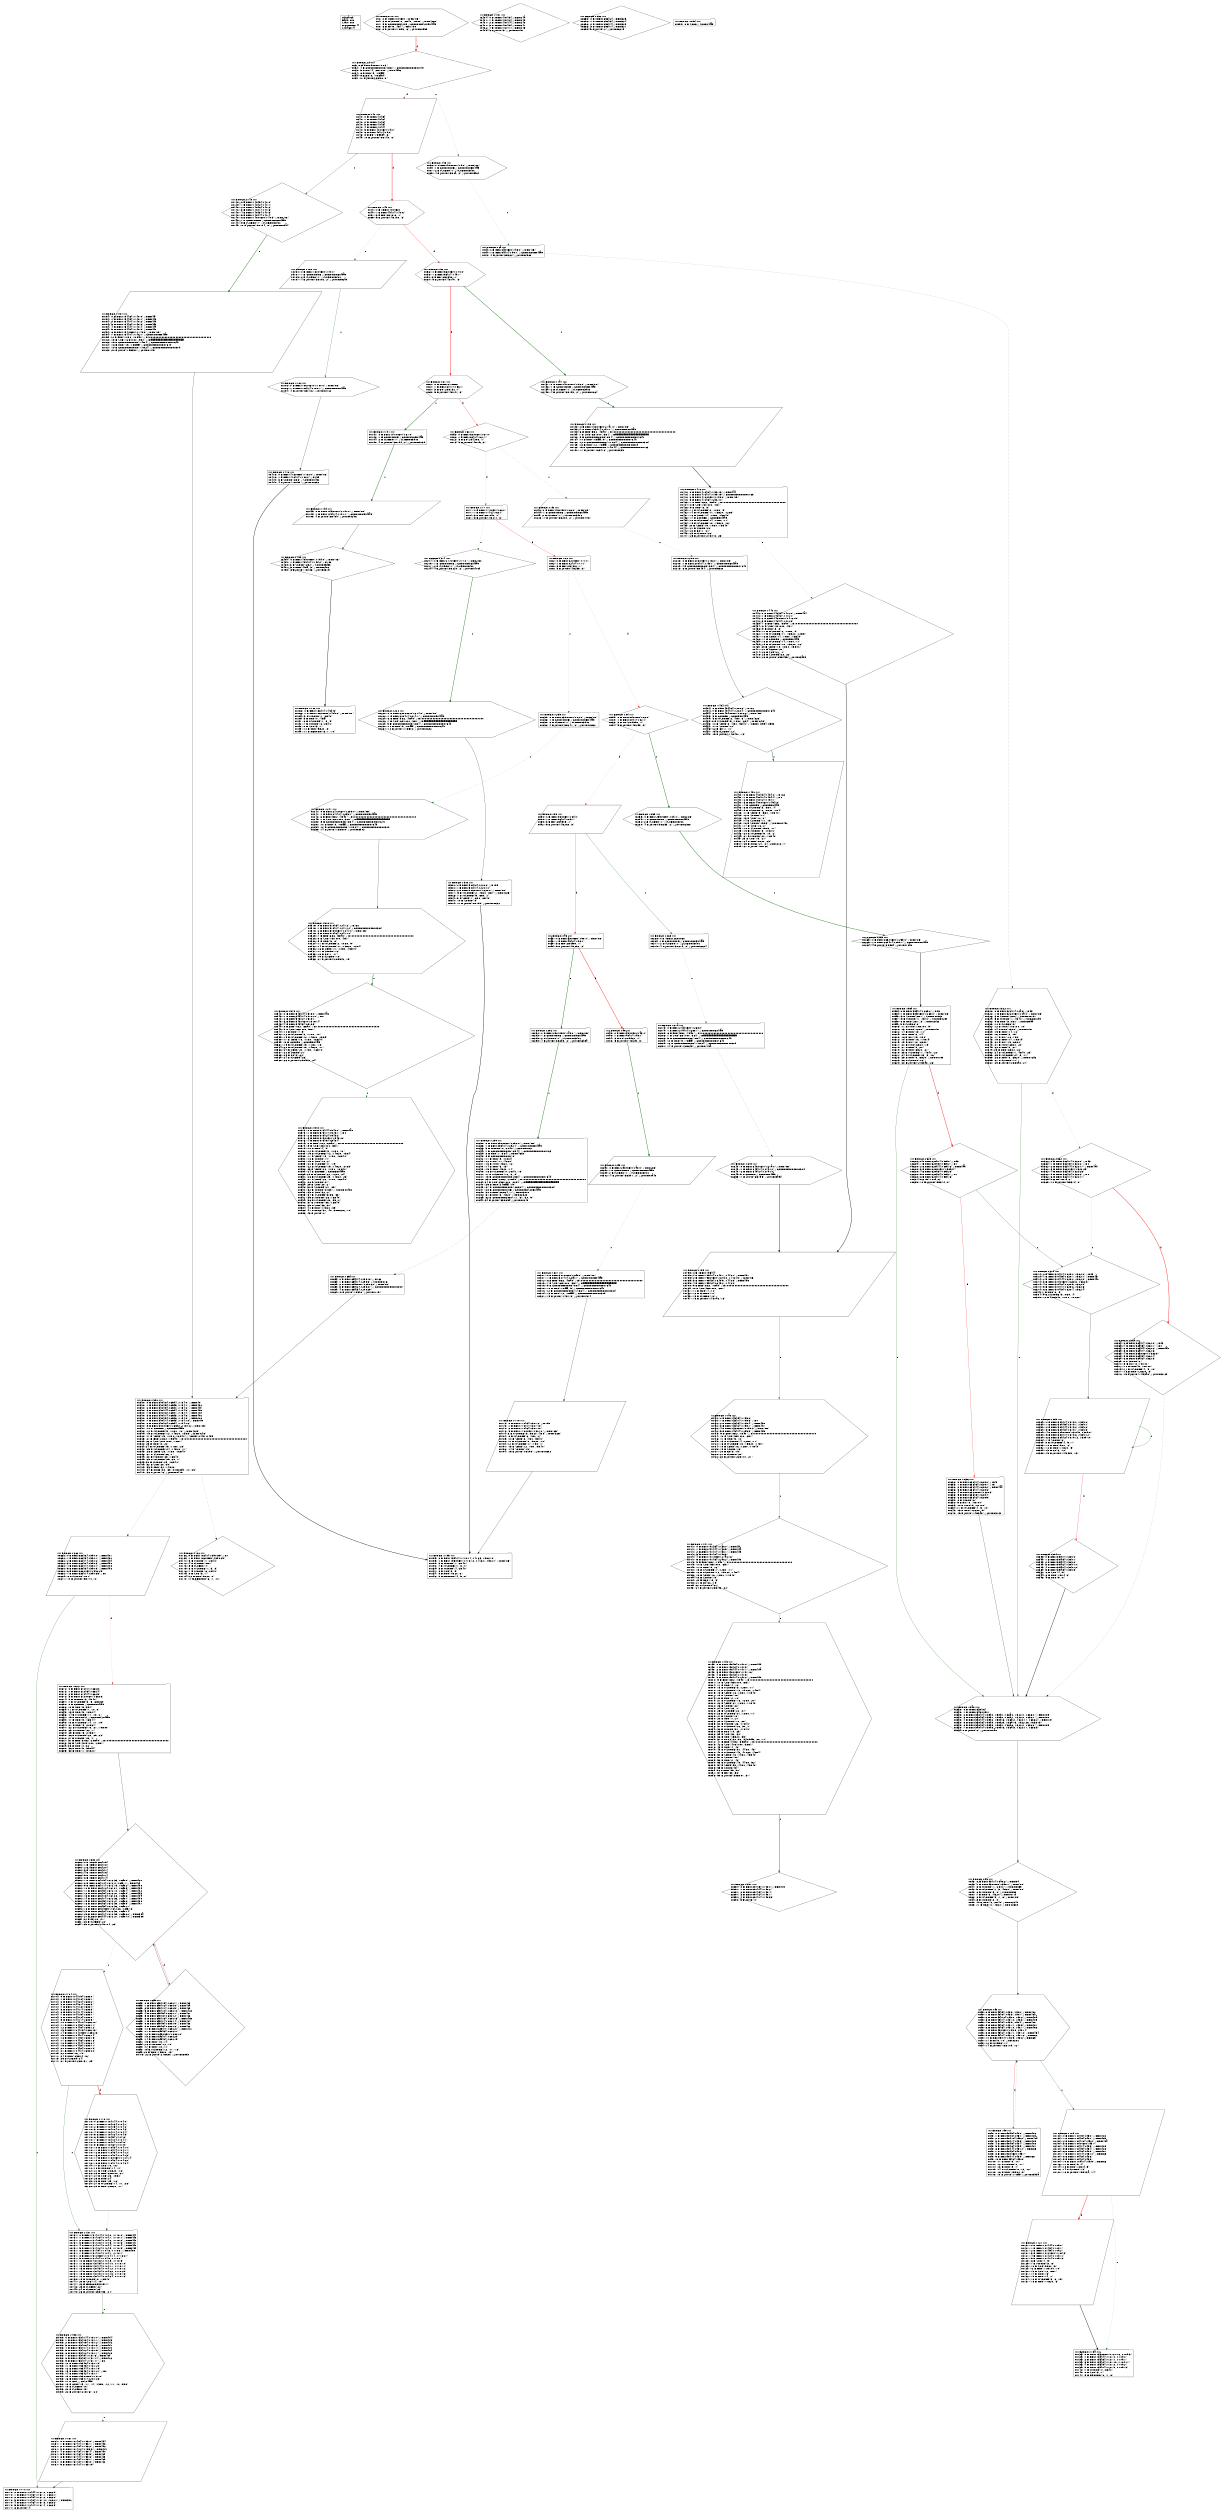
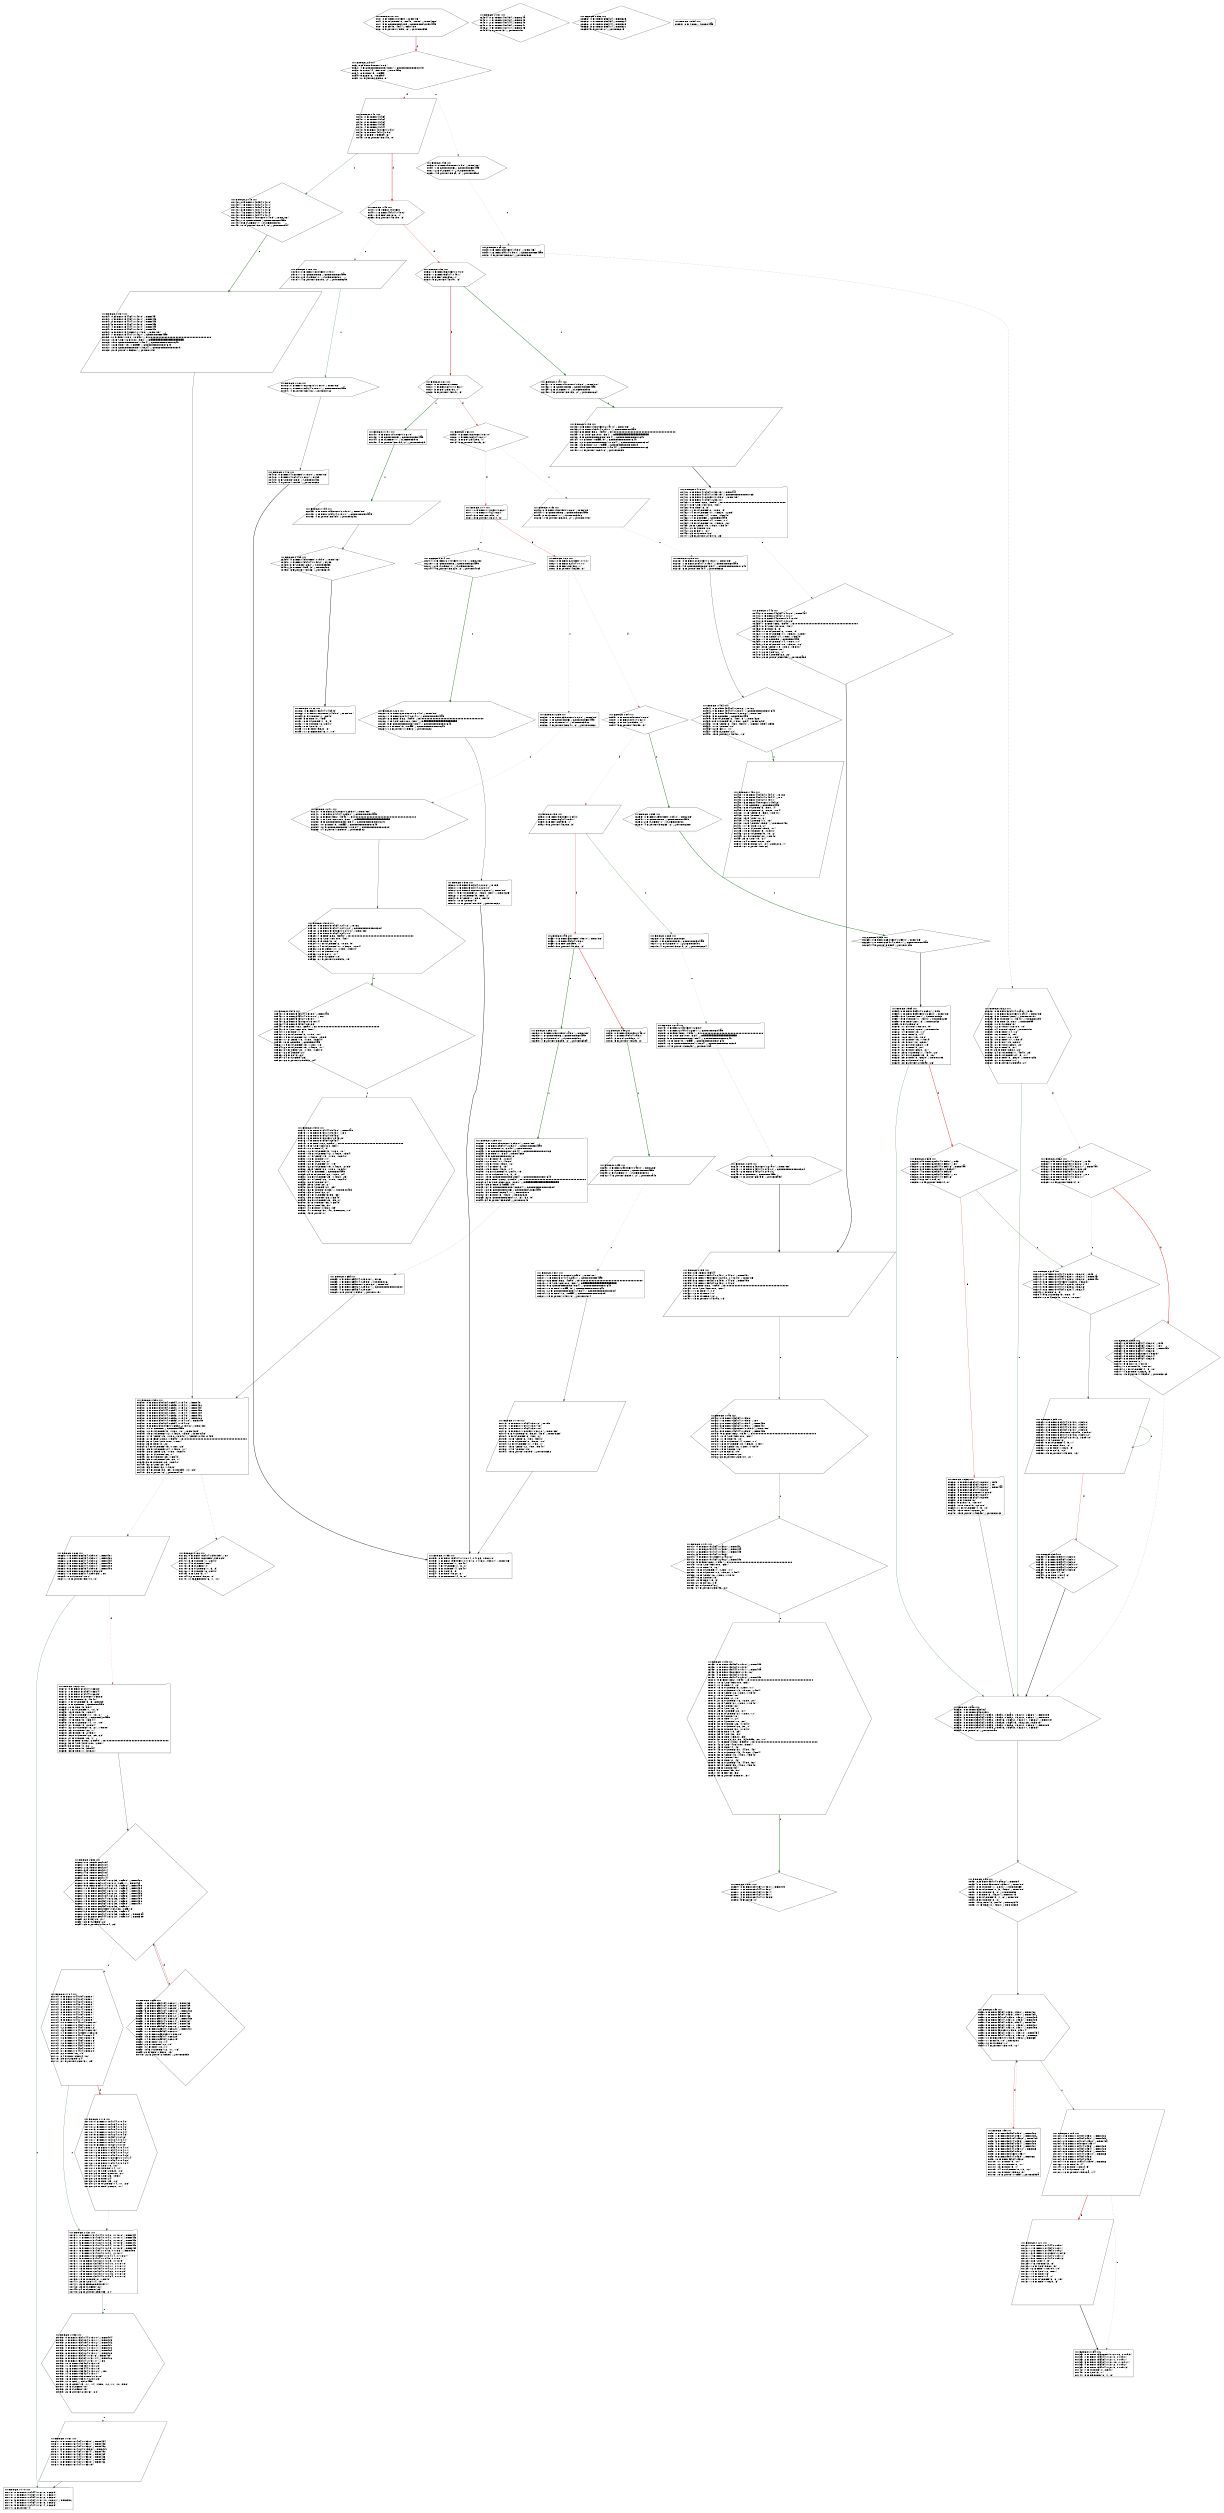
(351, 23) -> none
